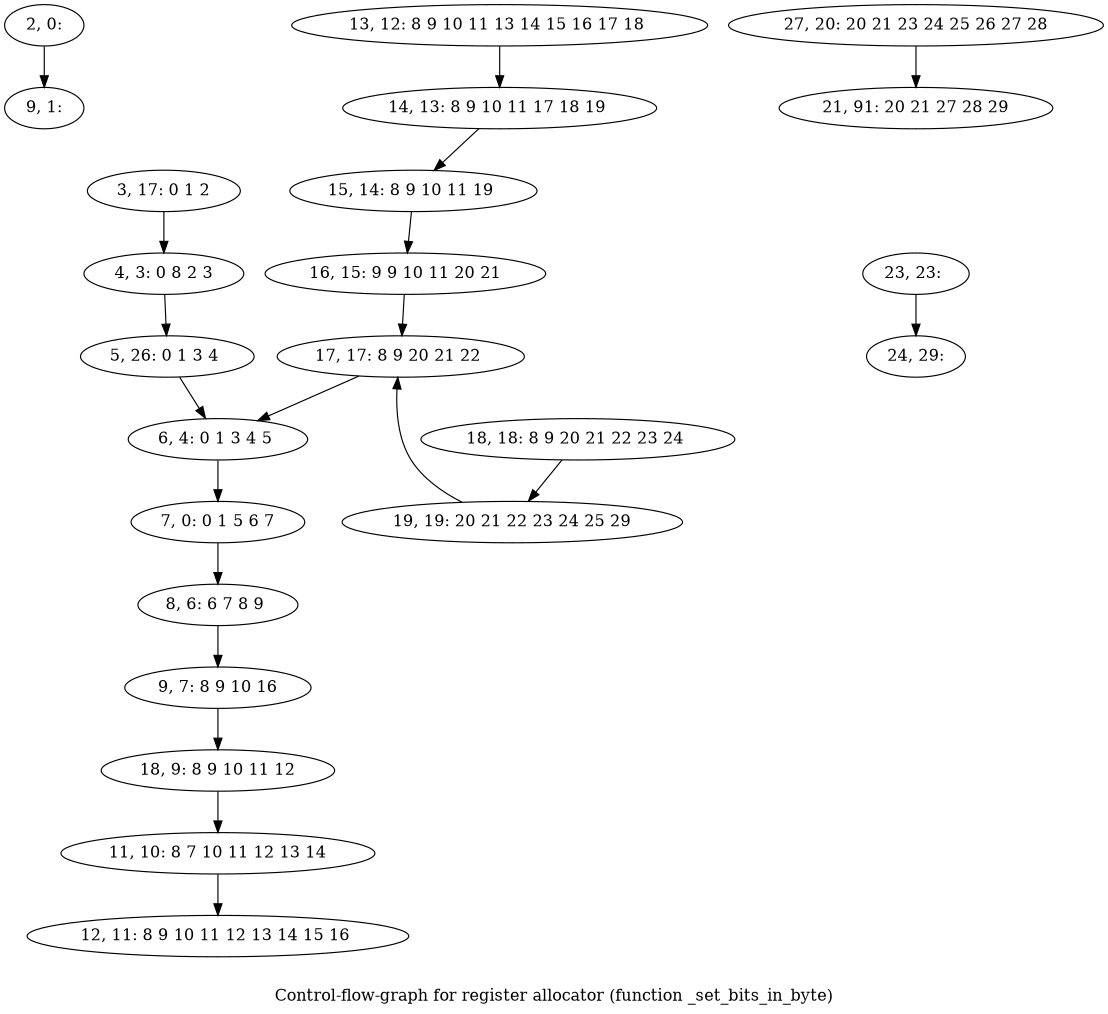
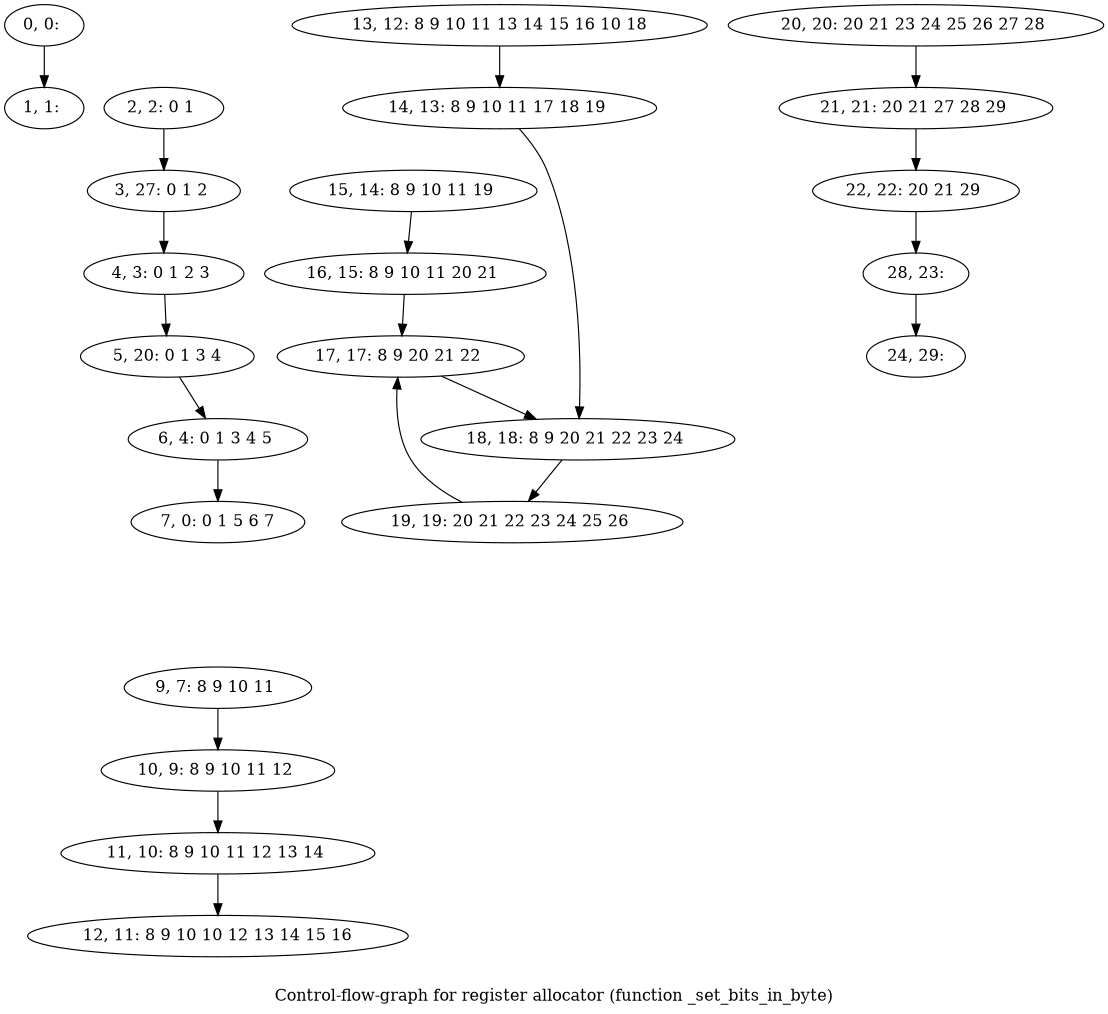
(44, 25) -> (44, 25)
(500, 25) -> (500, 25)
(916, 25) -> (916, 25)
(44, 108) -> (44, 108)
none -> (164, 108)
(916, 108) -> (916, 108)
(461, 146) -> (571, 262)
(164, 191) -> (164, 191)
none -> (916, 191)
(164, 274) -> (164, 274)
(405, 274) -> (405, 274)
(916, 274) -> (916, 274)
(167, 356) -> (167, 356)
(314, 396) -> (483, 395)
(512, 522) -> (512, 522)
(218, 605) -> none
(218, 688) -> (218, 688)
(218, 770) -> (218, 770)
(218, 853) -> (218, 853)
(218, 936) -> (218, 936)
